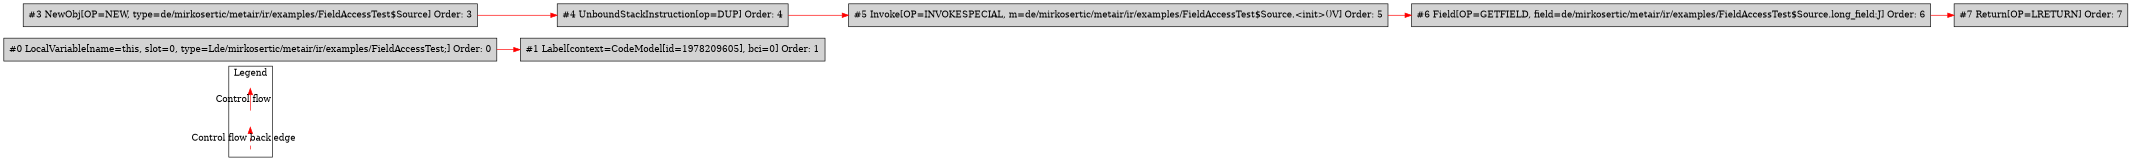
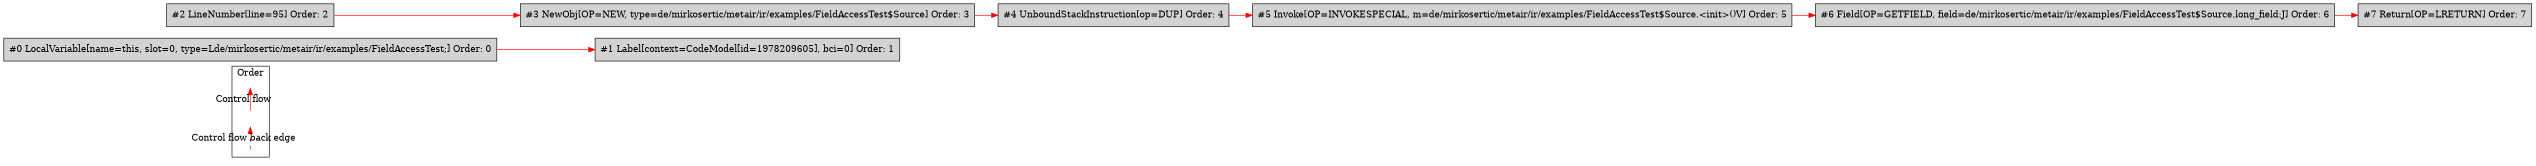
none -> (250, 15)
(251, 73) -> (251, 73)
